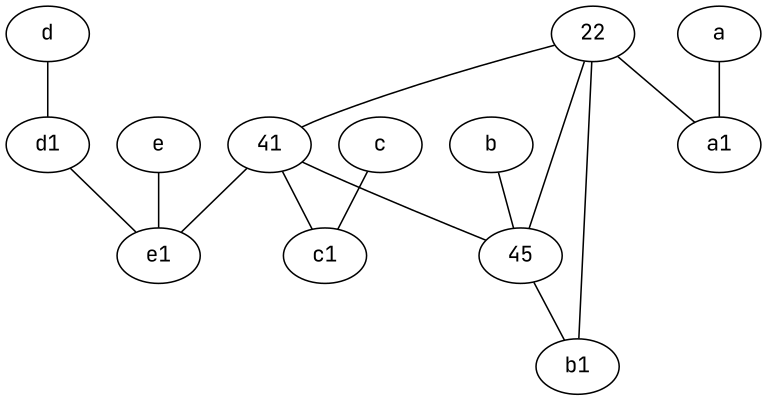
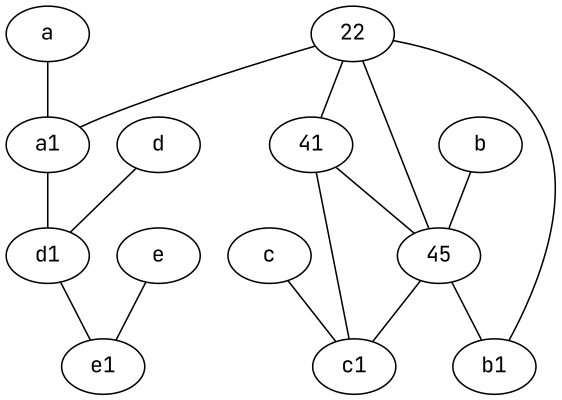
none -> (48, 200)
(214, 200) -> none
none -> (397, 311)
